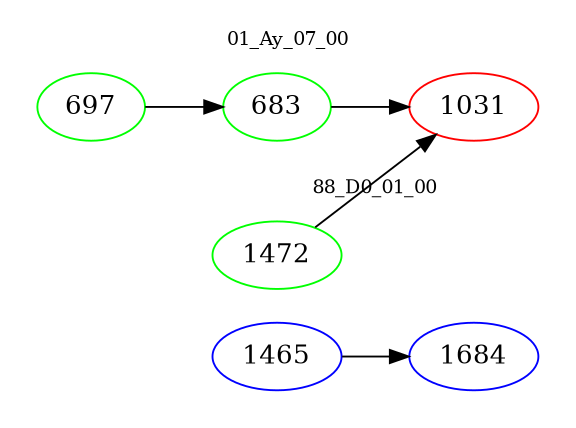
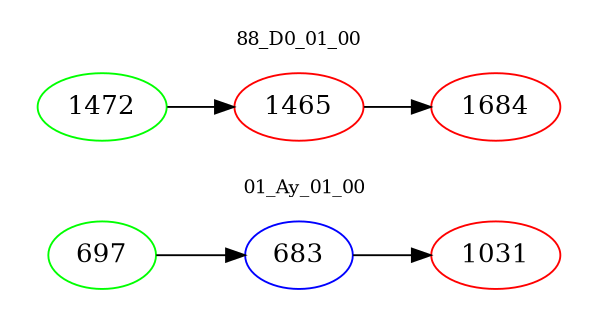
(288, 40) -> (304, 189)
(277, 107) -> (299, 255)
(368, 187) -> (191, 107)
(277, 357) -> (299, 107)
(474, 357) -> (496, 107)
